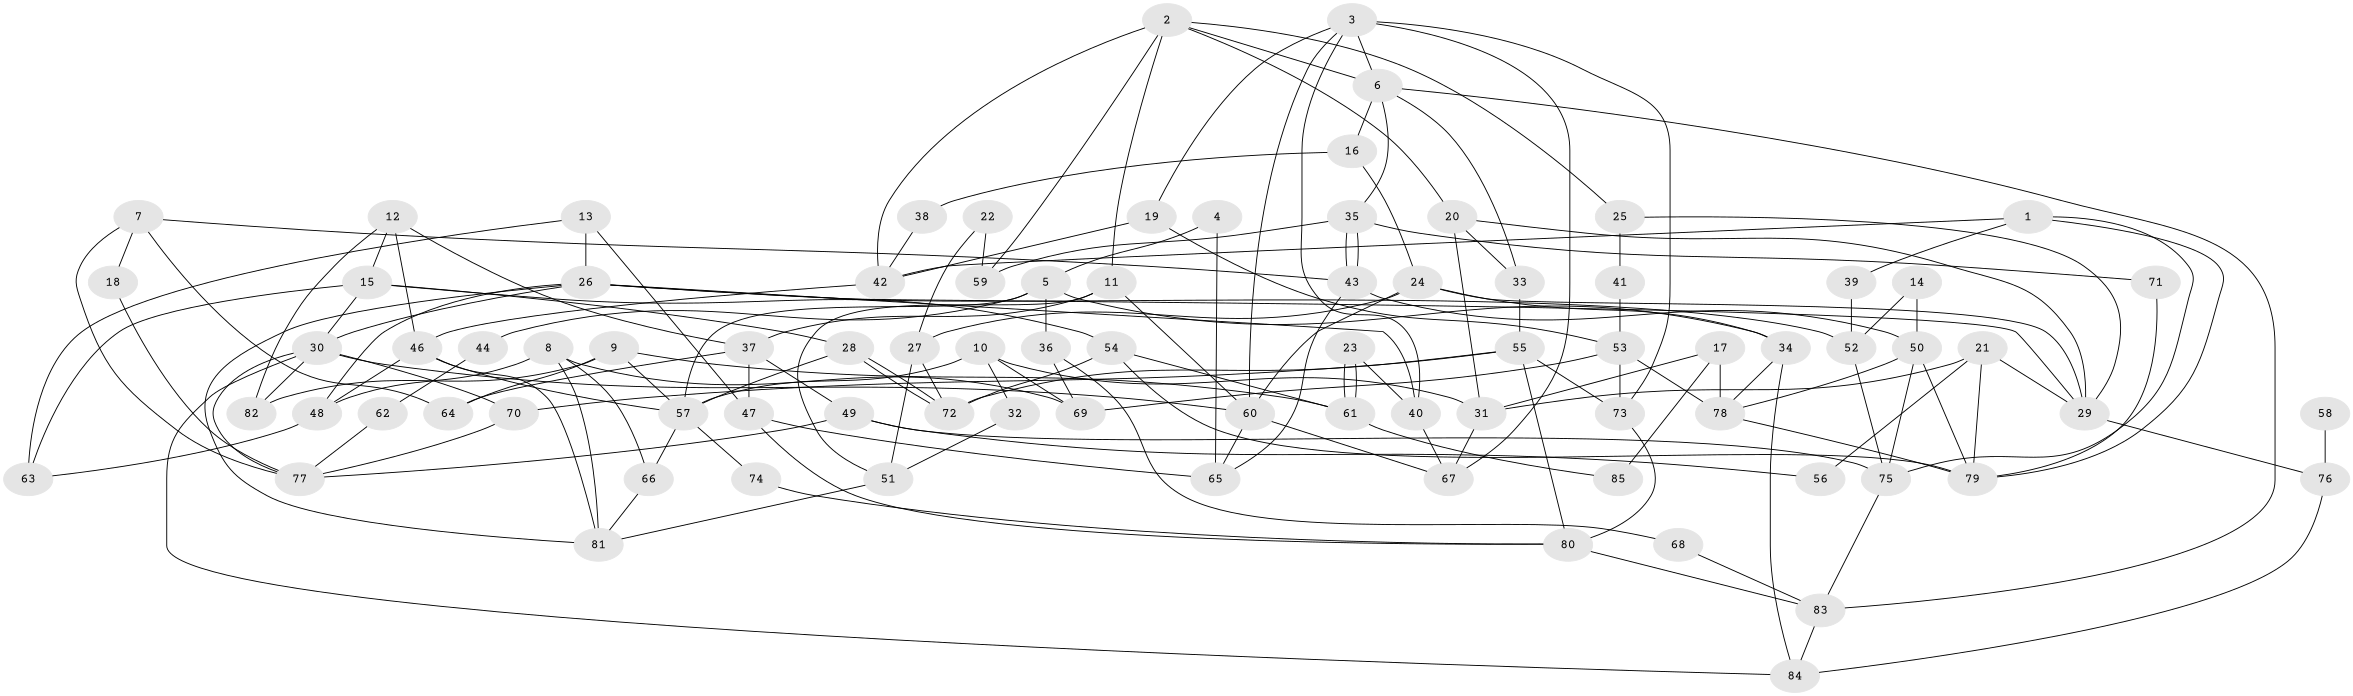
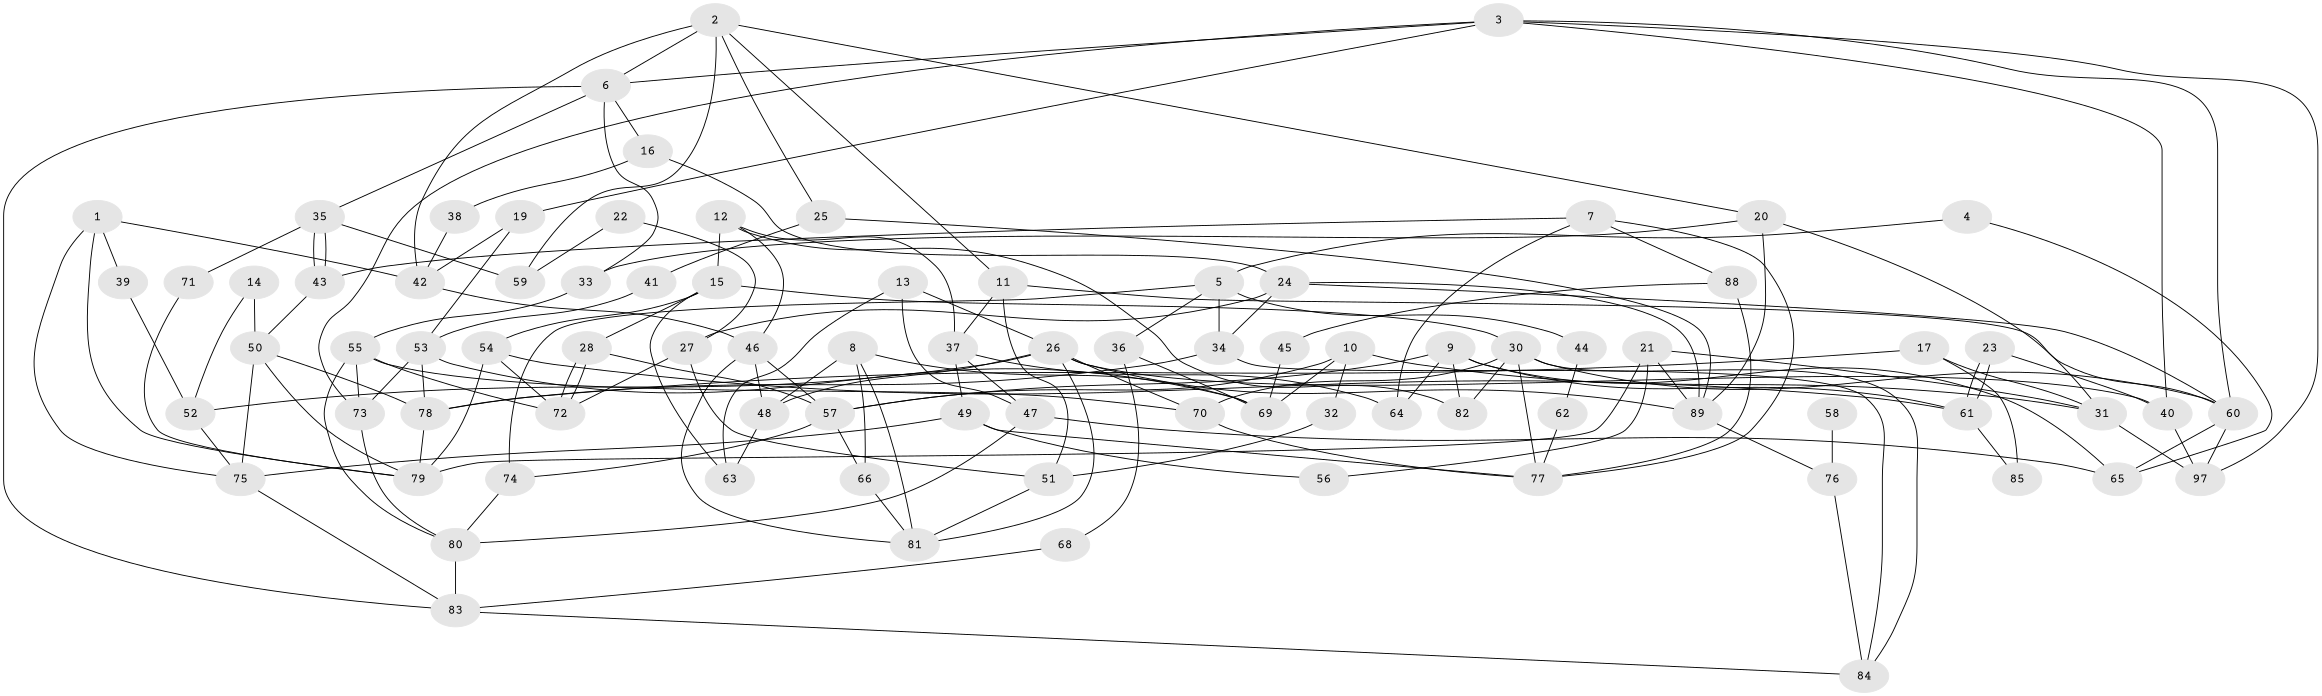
(113, 282) -> (1732, 282)
(482, 301) -> (1126, 382)
(834, 308) -> (802, 305)
none -> (1285, 348)
(1296, 407) -> (1797, 369)
(2085, 414) -> (1697, 414)
(1449, 479) -> (2200, 479)
